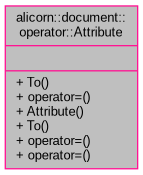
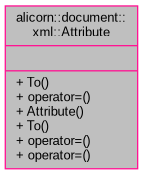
(71, 32) -> (71, 32)
